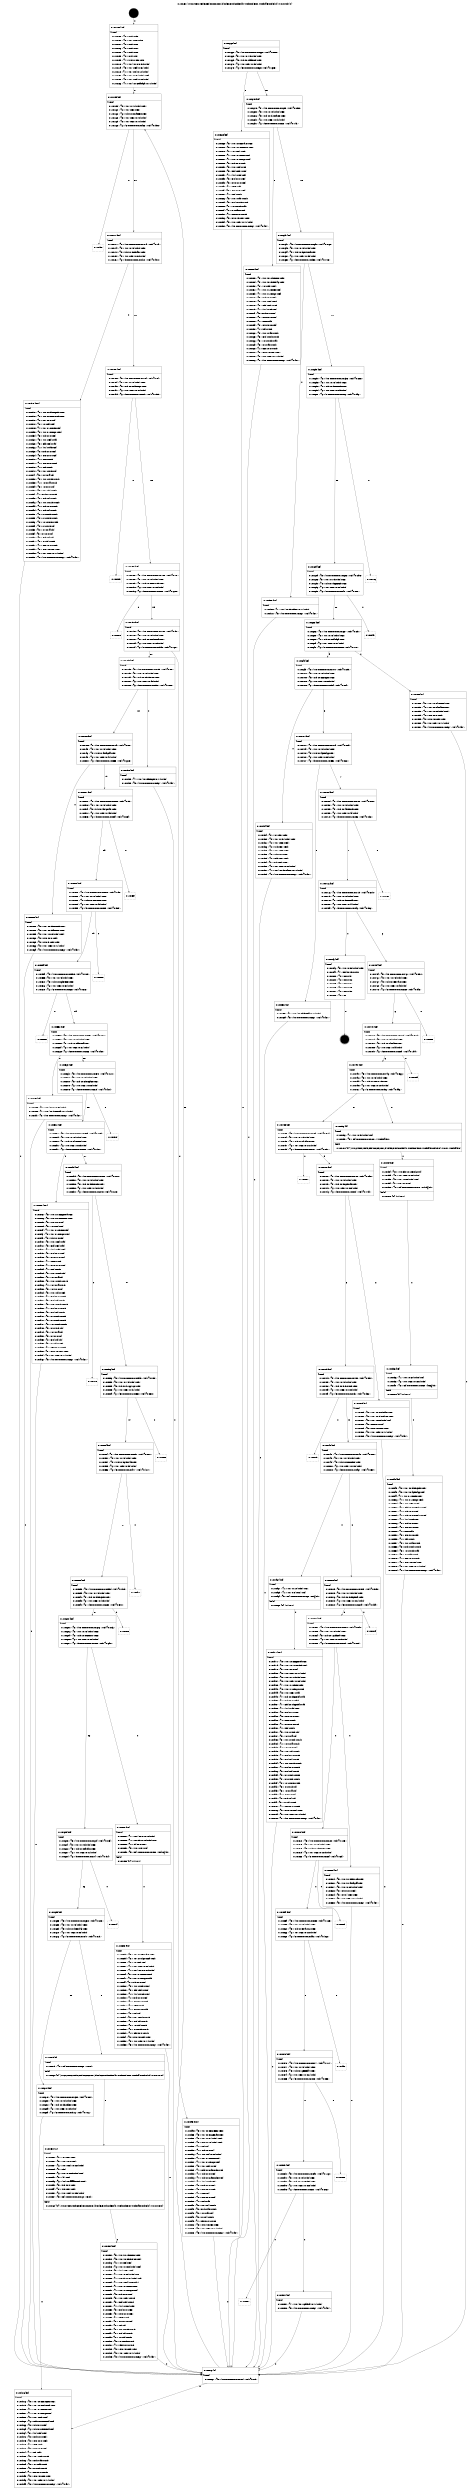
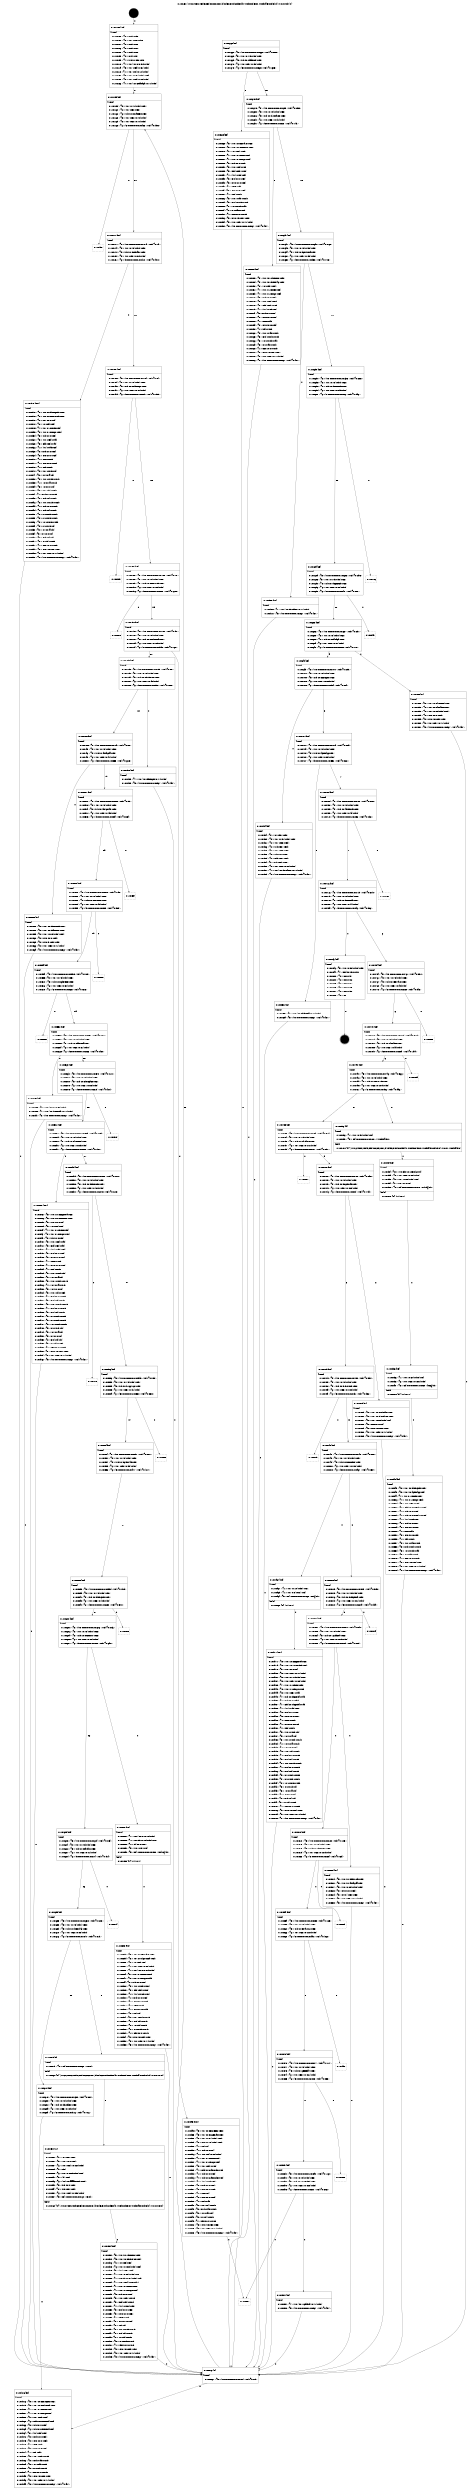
(135, 1593) -> none
(219, 2301) -> (235, 2265)
